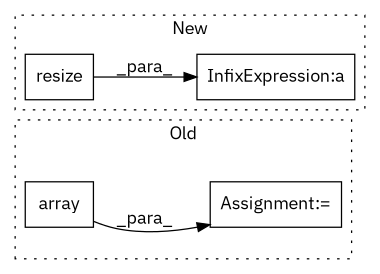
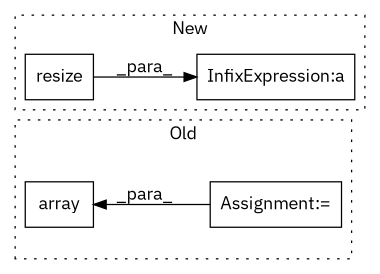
(145, 232) -> (158, 205)
